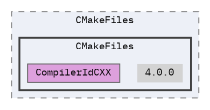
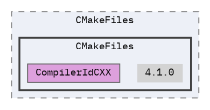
(160, 73) -> (160, 73)
